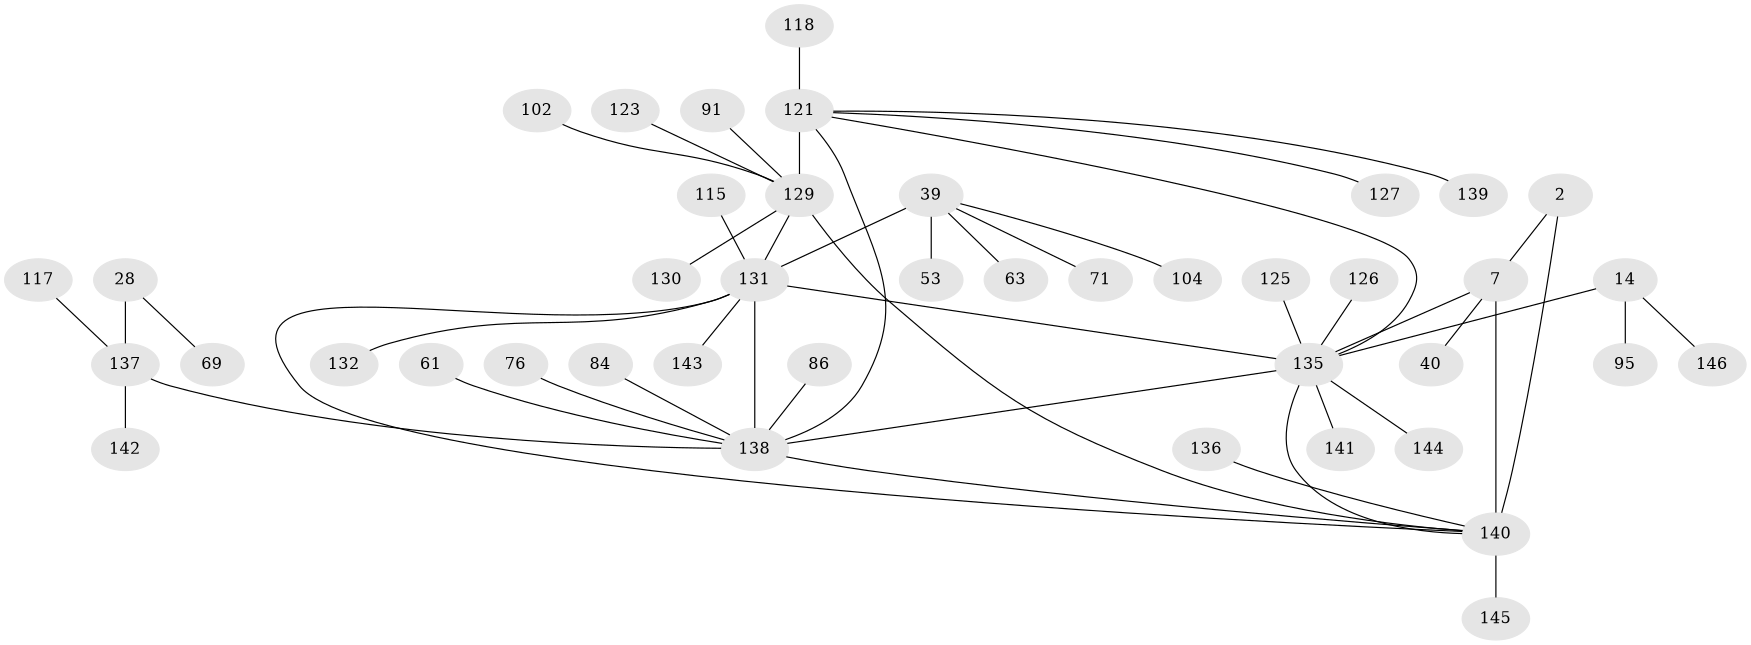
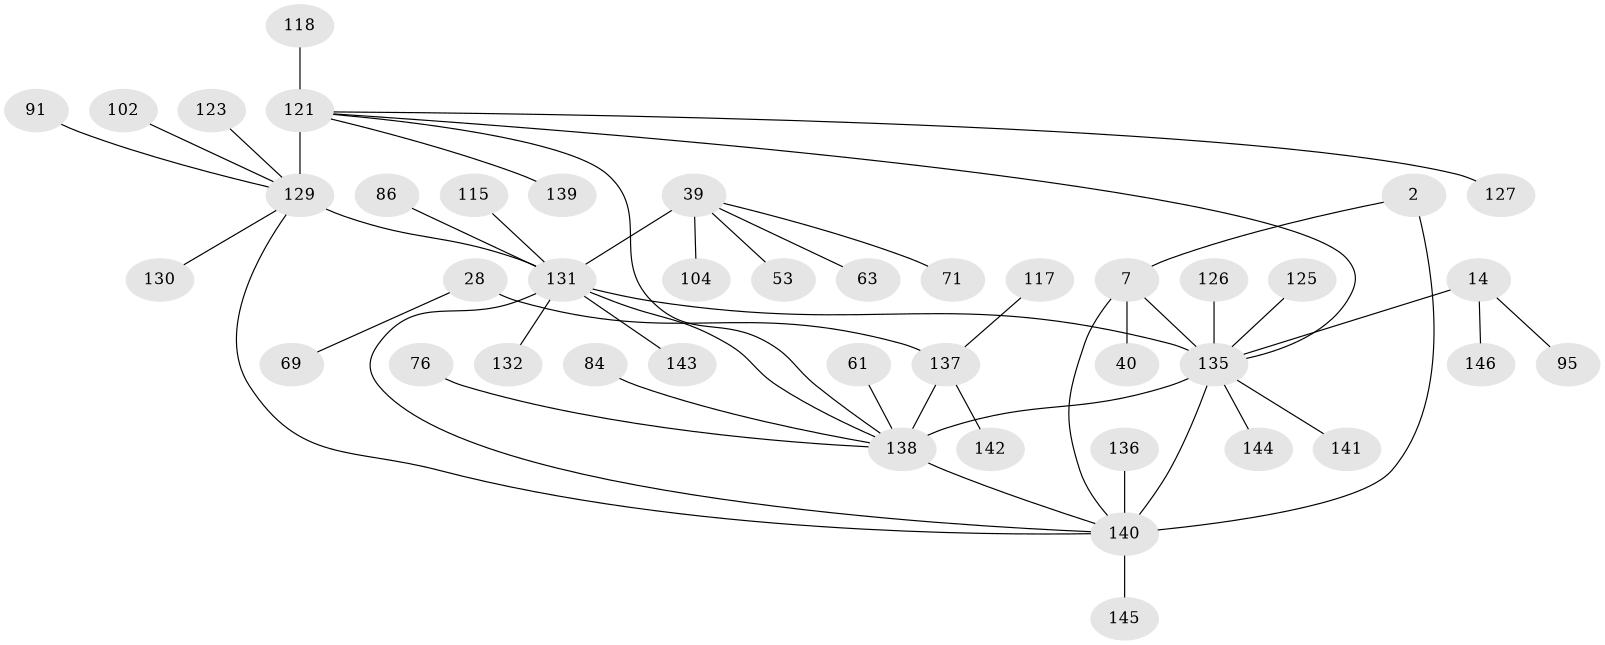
(787, 407) -> (474, 237)
